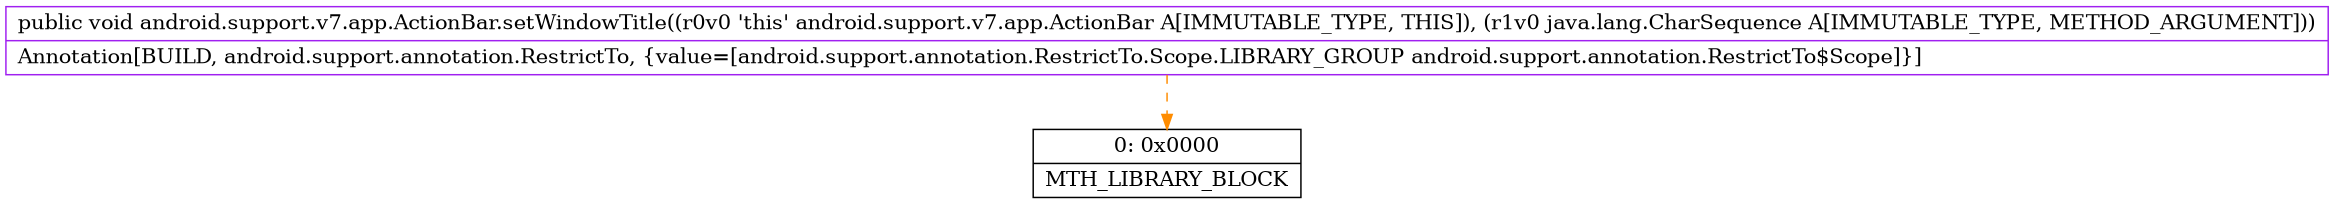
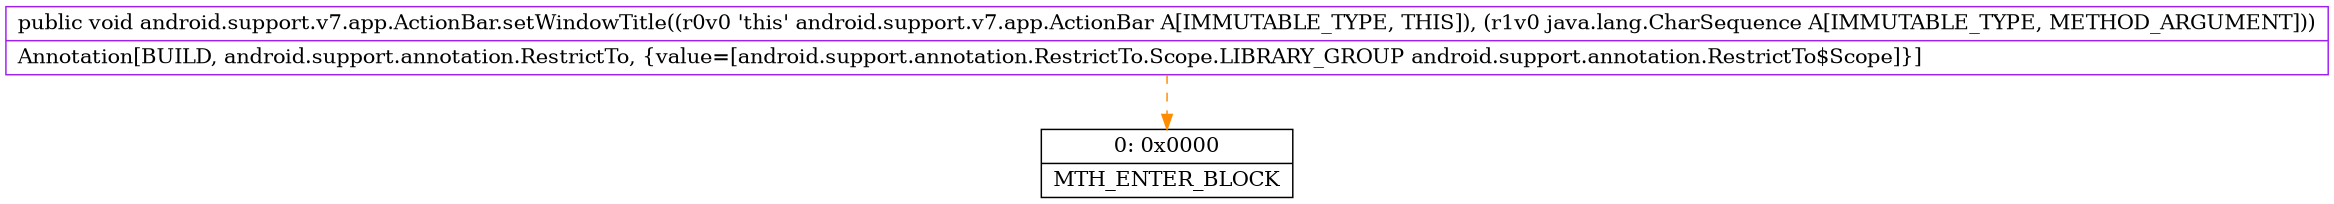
(1167, 180) -> (1167, 180)
